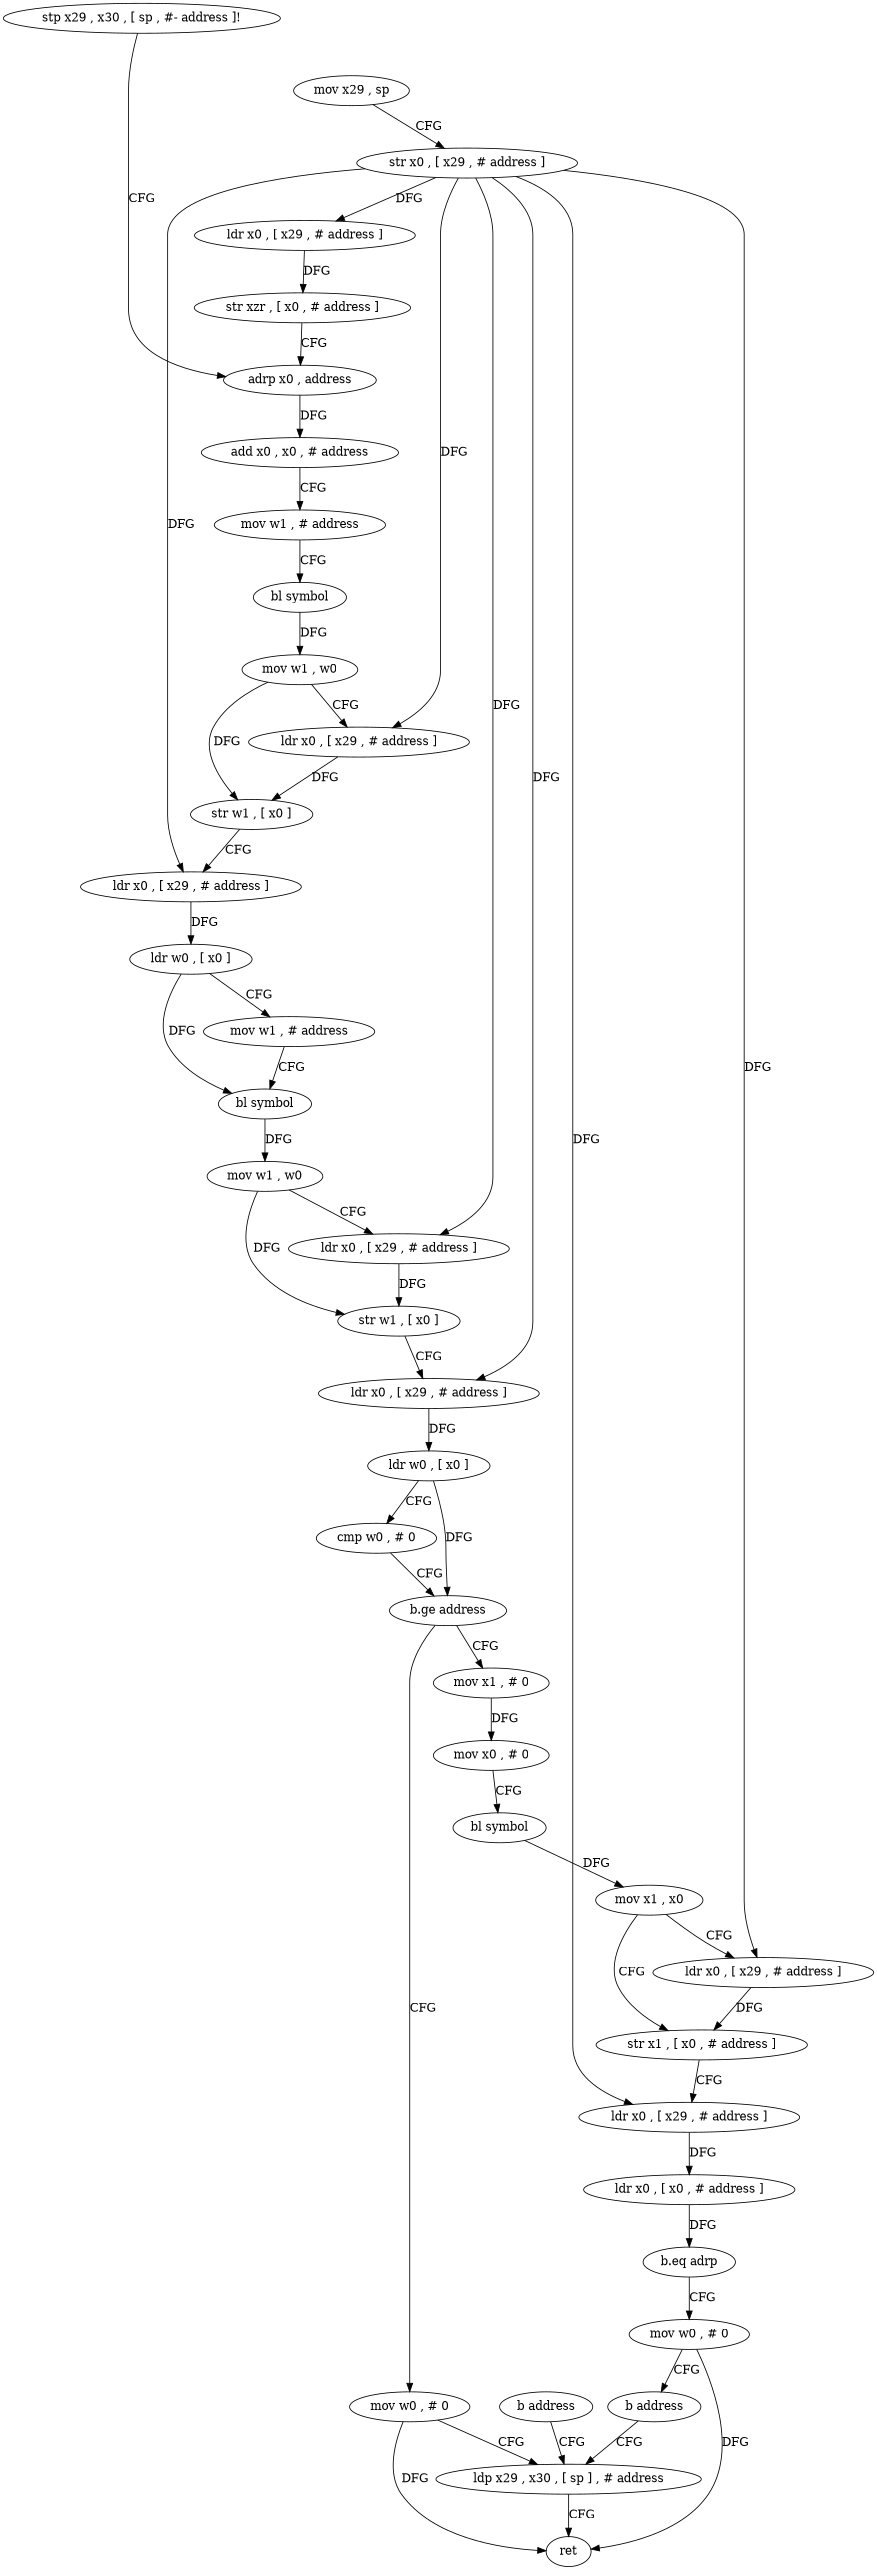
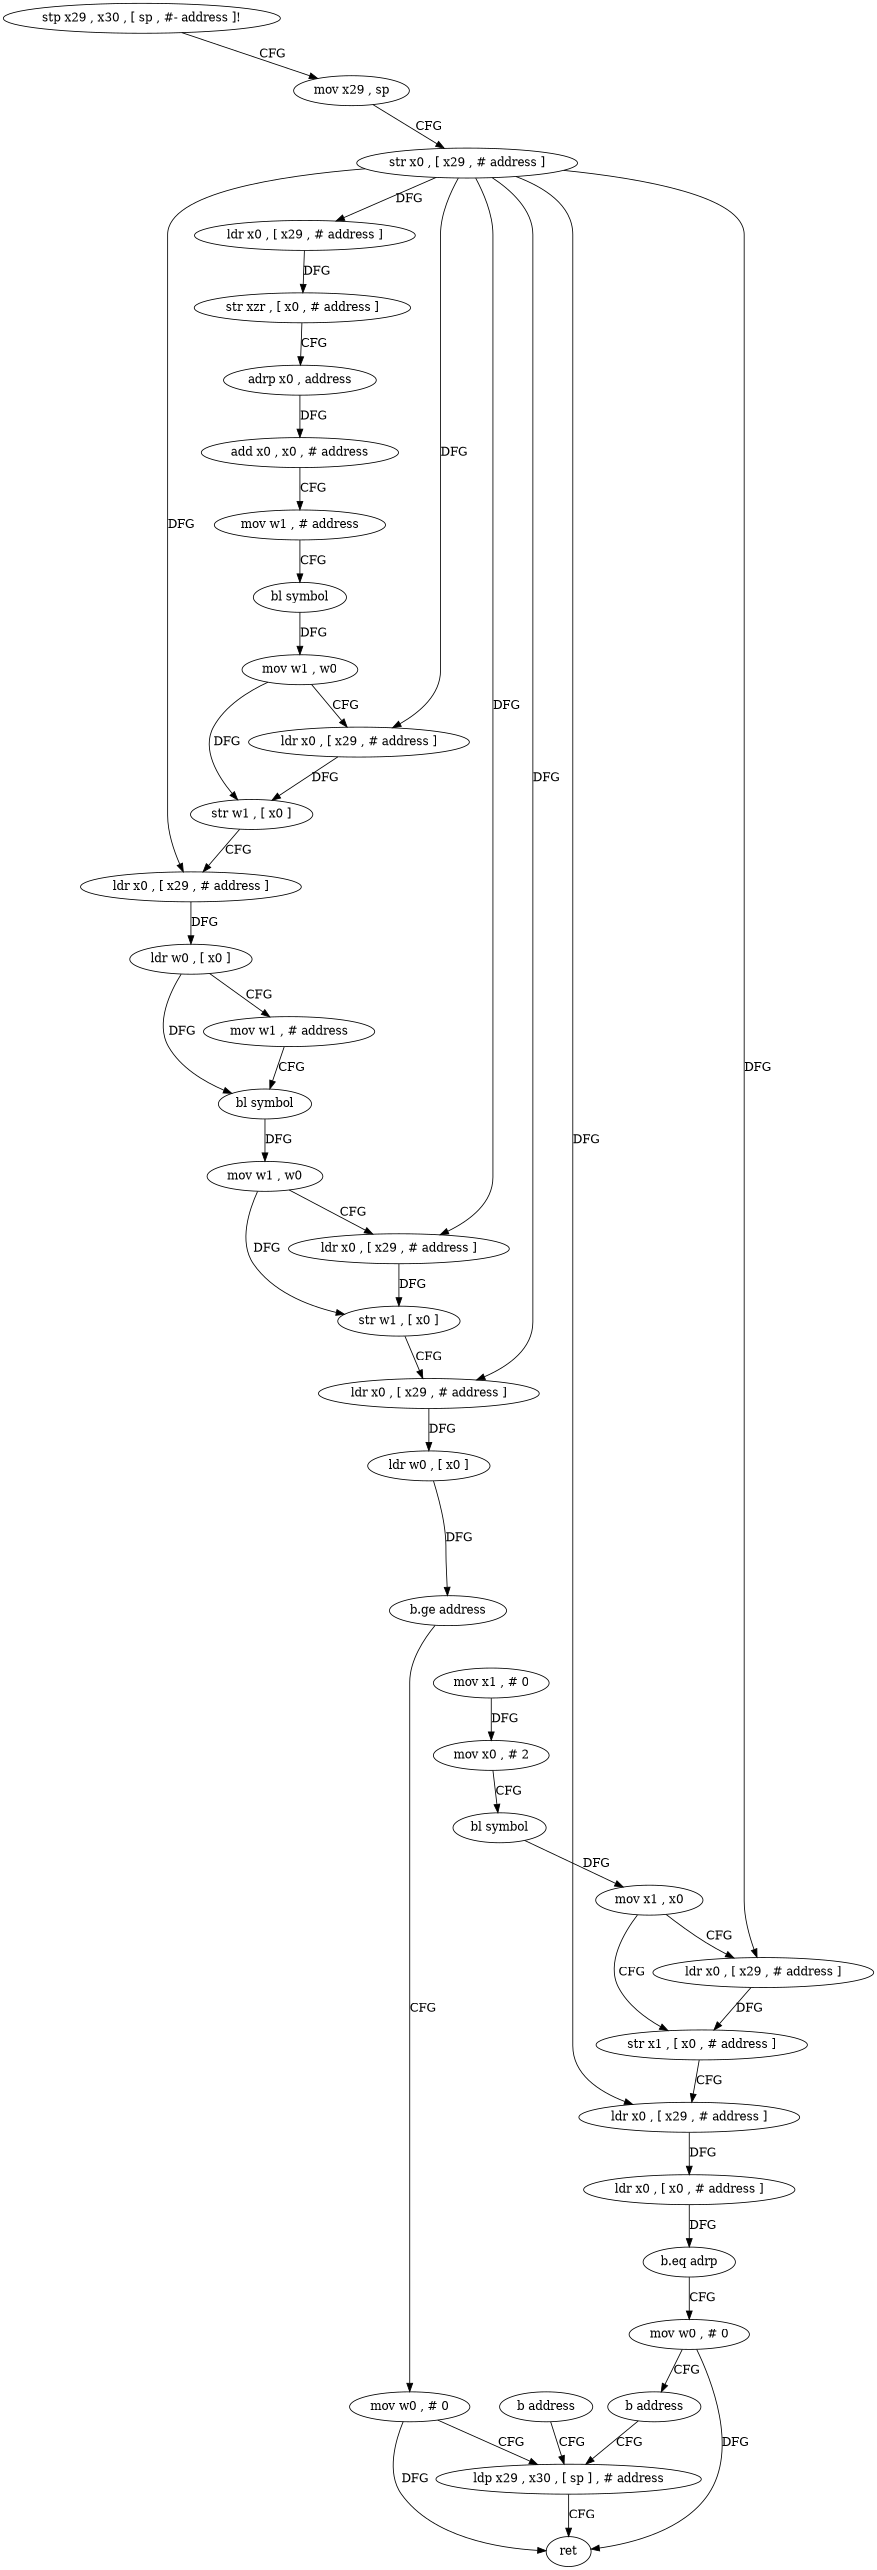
(129, 231) -> (246, 54)
(376, 1538) -> none
(467, 1643) -> none
(491, 1755) -> (491, 1755)
